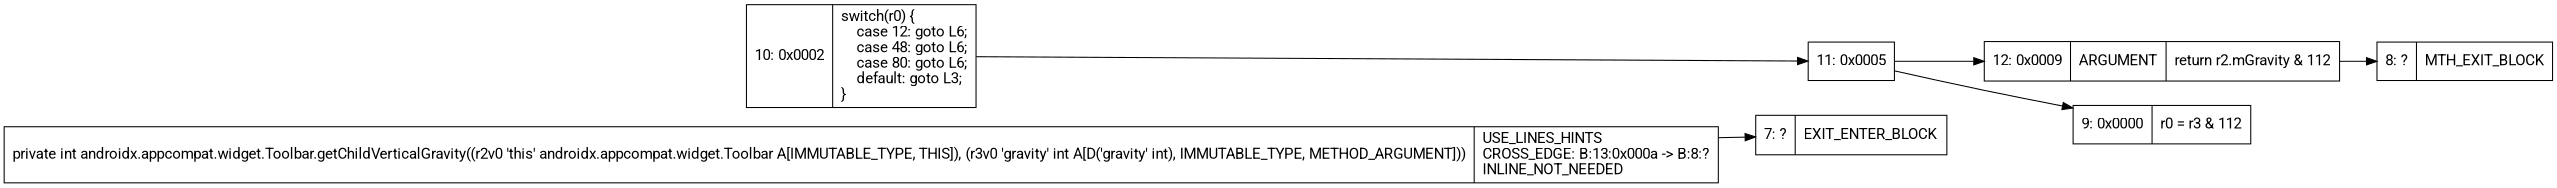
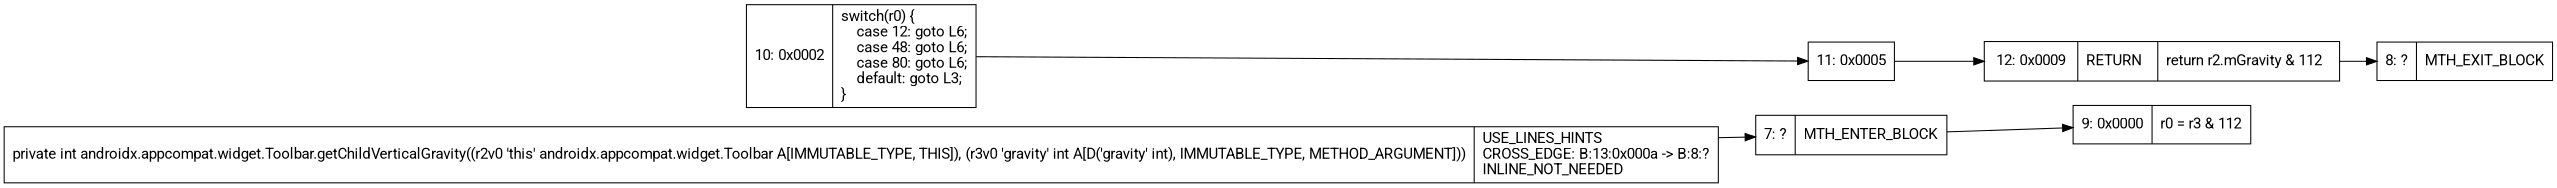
(2118, 61) -> (2114, 61)
(1978, 89) -> (2005, 130)
(1871, 135) -> (1871, 135)
